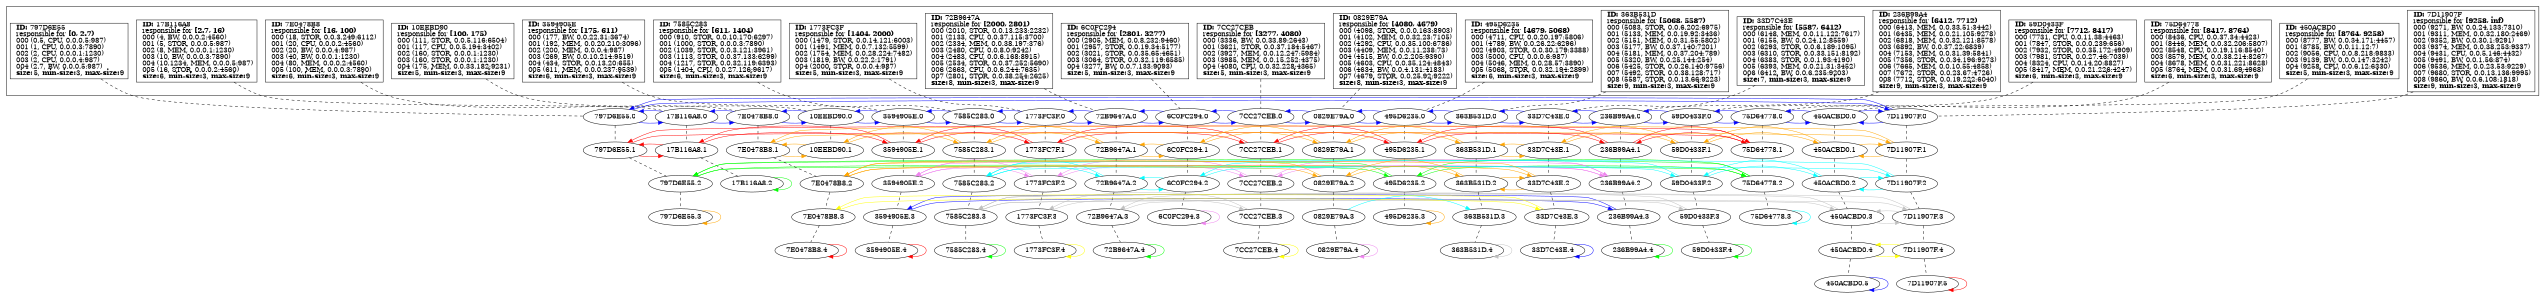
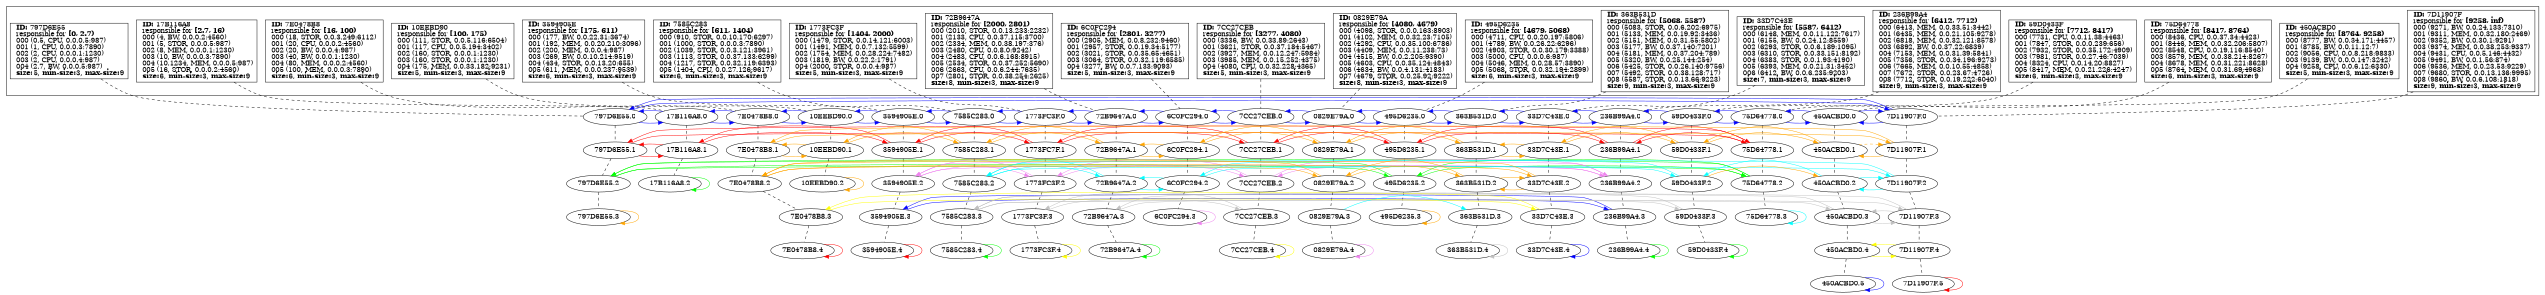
(1869, 144) -> (1869, 144)
(1760, 166) -> (1760, 166)
none -> (822, 184)
